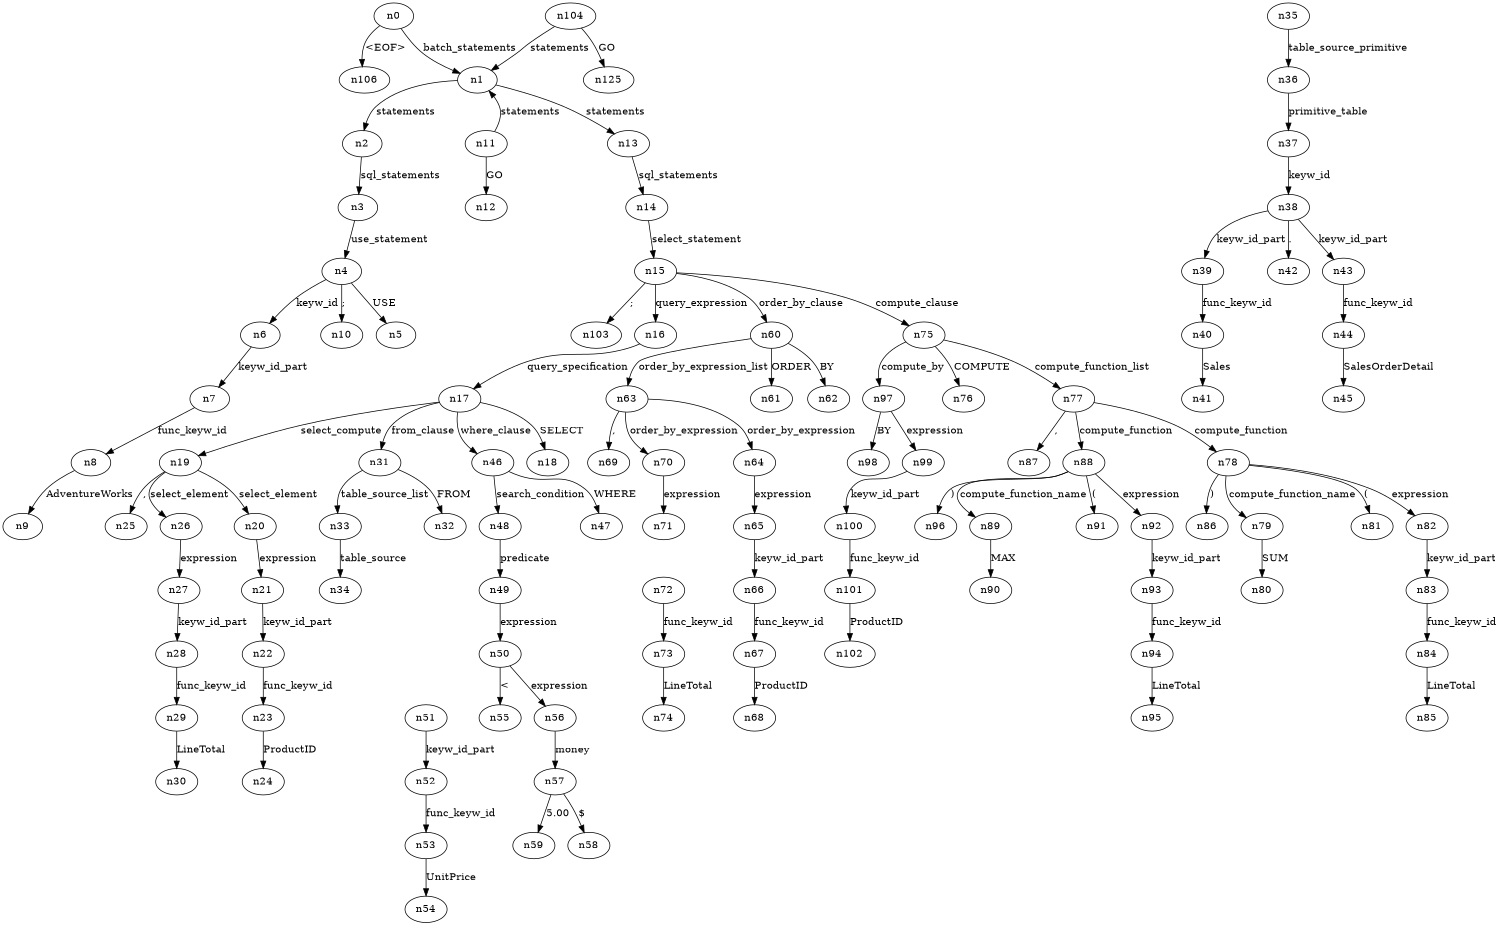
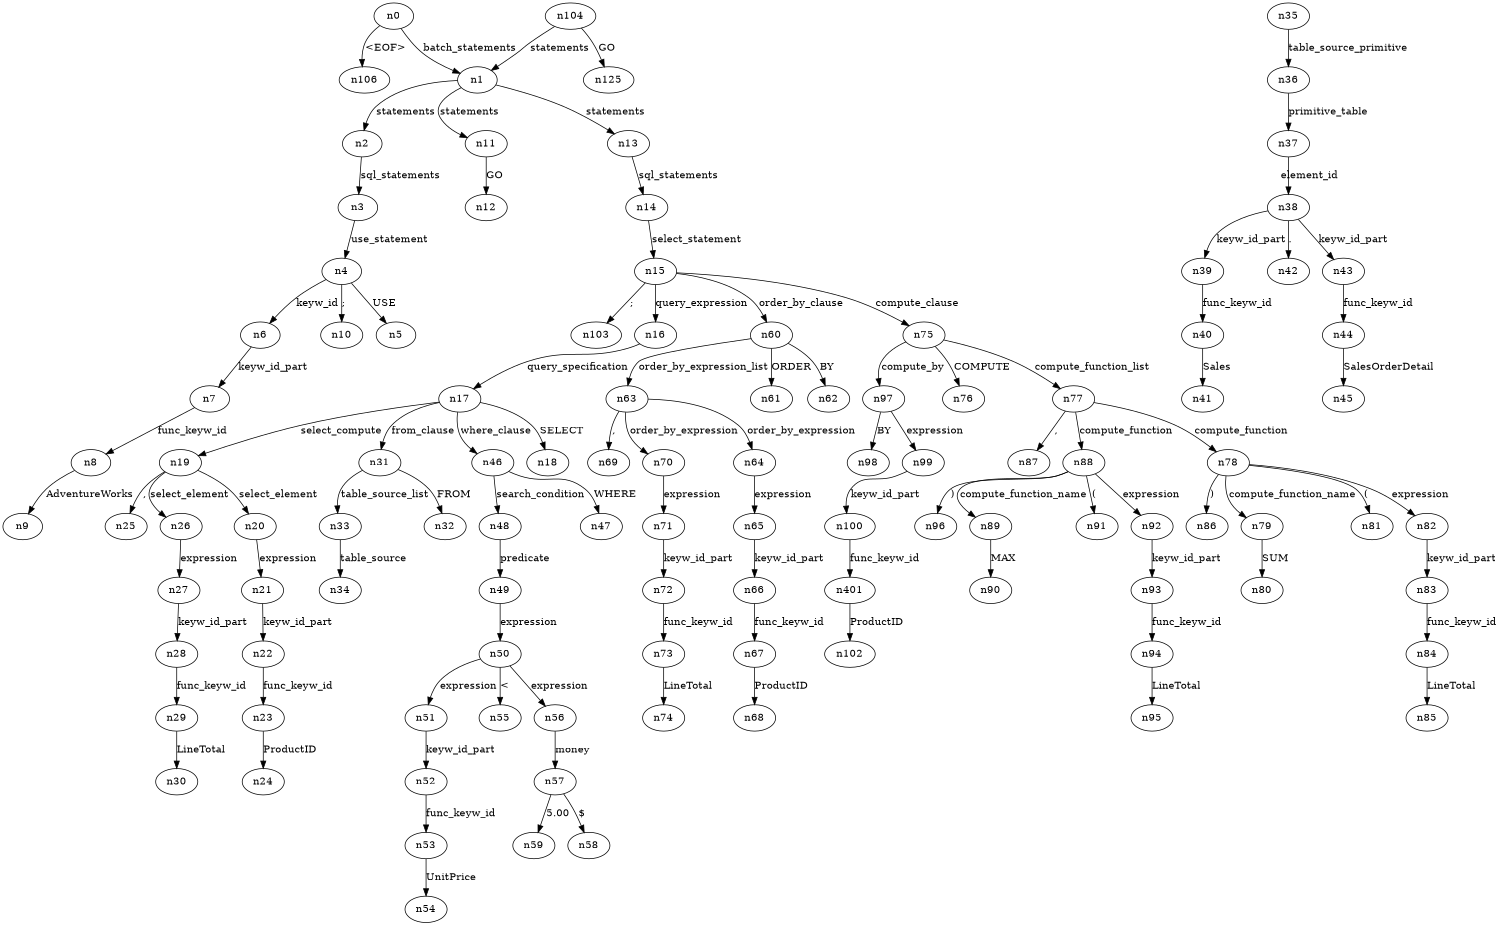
(501, 114) -> (438, 111)
(1310, 176) -> (1310, 176)
none -> (664, 555)
(850, 590) -> (850, 590)
none -> (450, 672)
